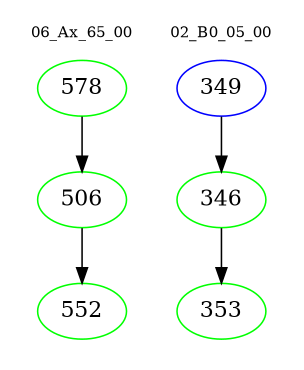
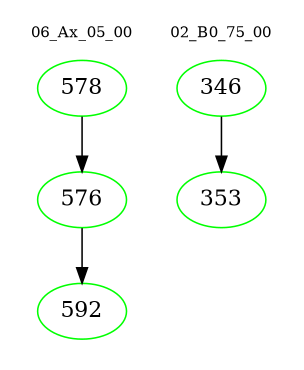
(82, 33) -> (82, 33)
(221, 33) -> (221, 33)
(221, 88) -> none
(82, 200) -> (82, 200)
(82, 311) -> (82, 311)
